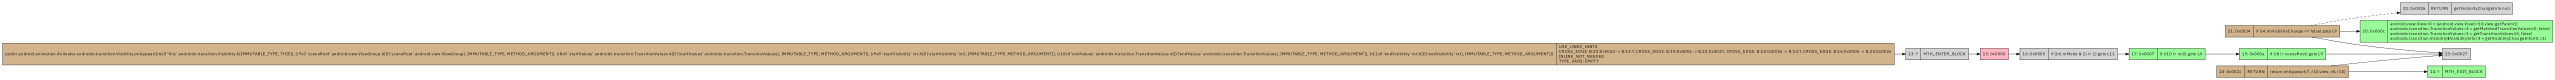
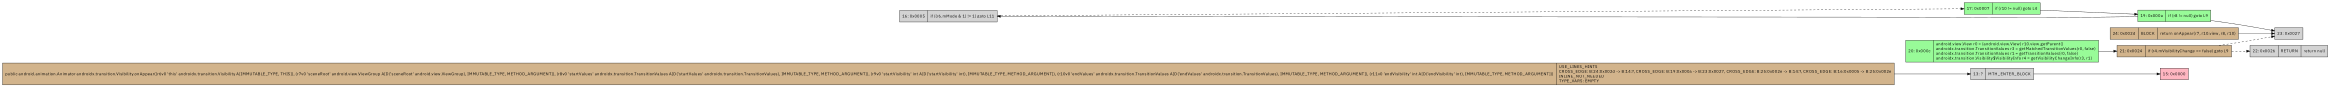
(2482, 8) -> (2314, 51)
(2348, 31) -> (2106, 51)
(2375, 47) -> (2245, 41)
(2013, 54) -> (1569, 17)
(2122, 54) -> (1479, 12)
(2297, 54) -> (2188, 16)
(2256, 72) -> (2148, 33)
(2456, 72) -> none
